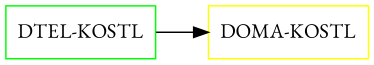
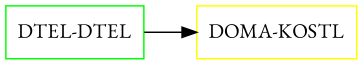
(81, 32) -> (75, 32)
